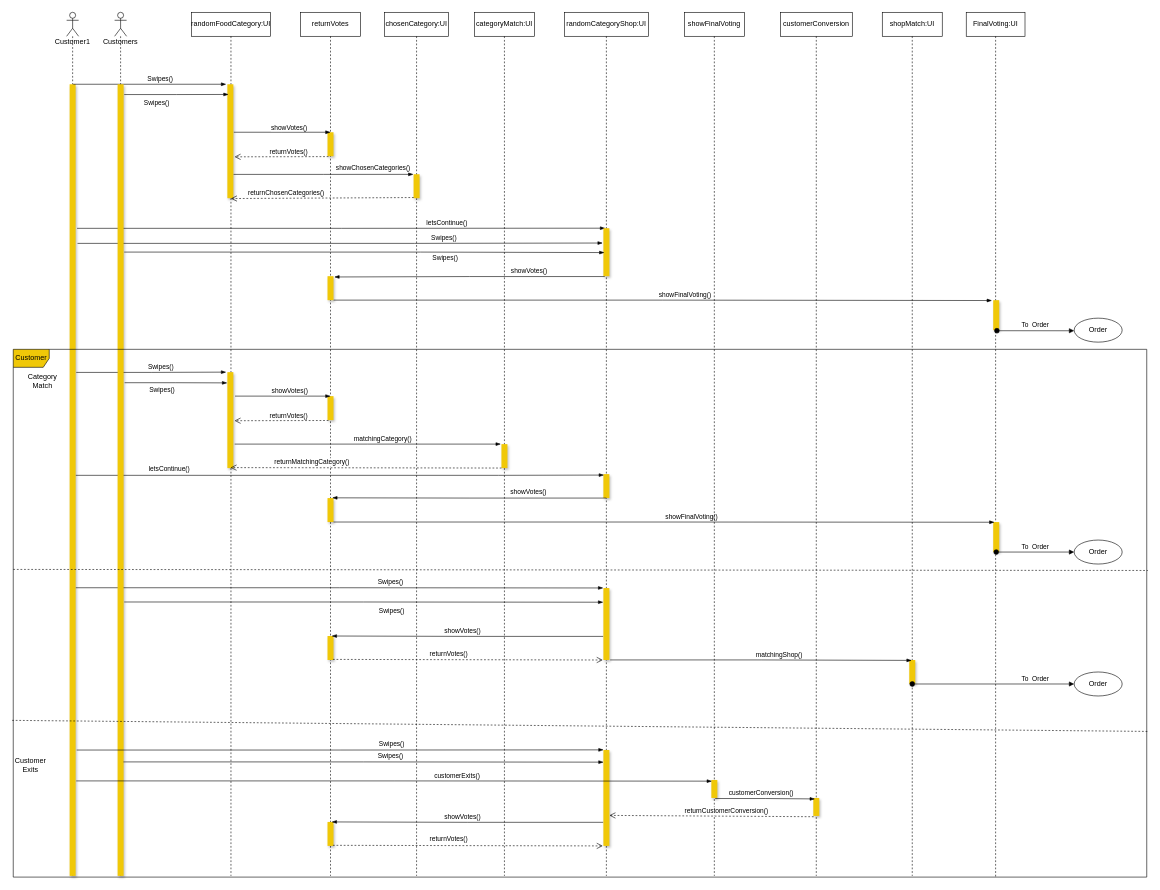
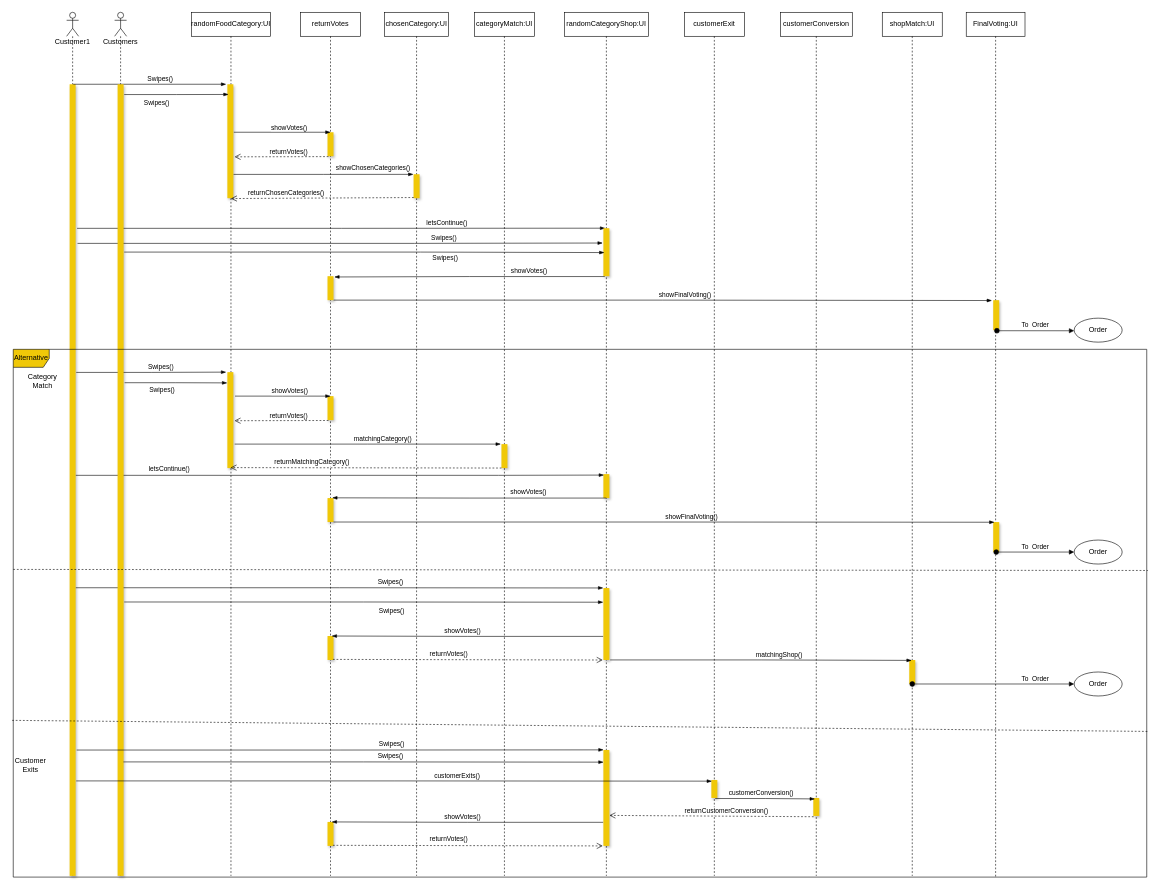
(714, 24) -> (714, 24)
(31, 359) -> (31, 359)
